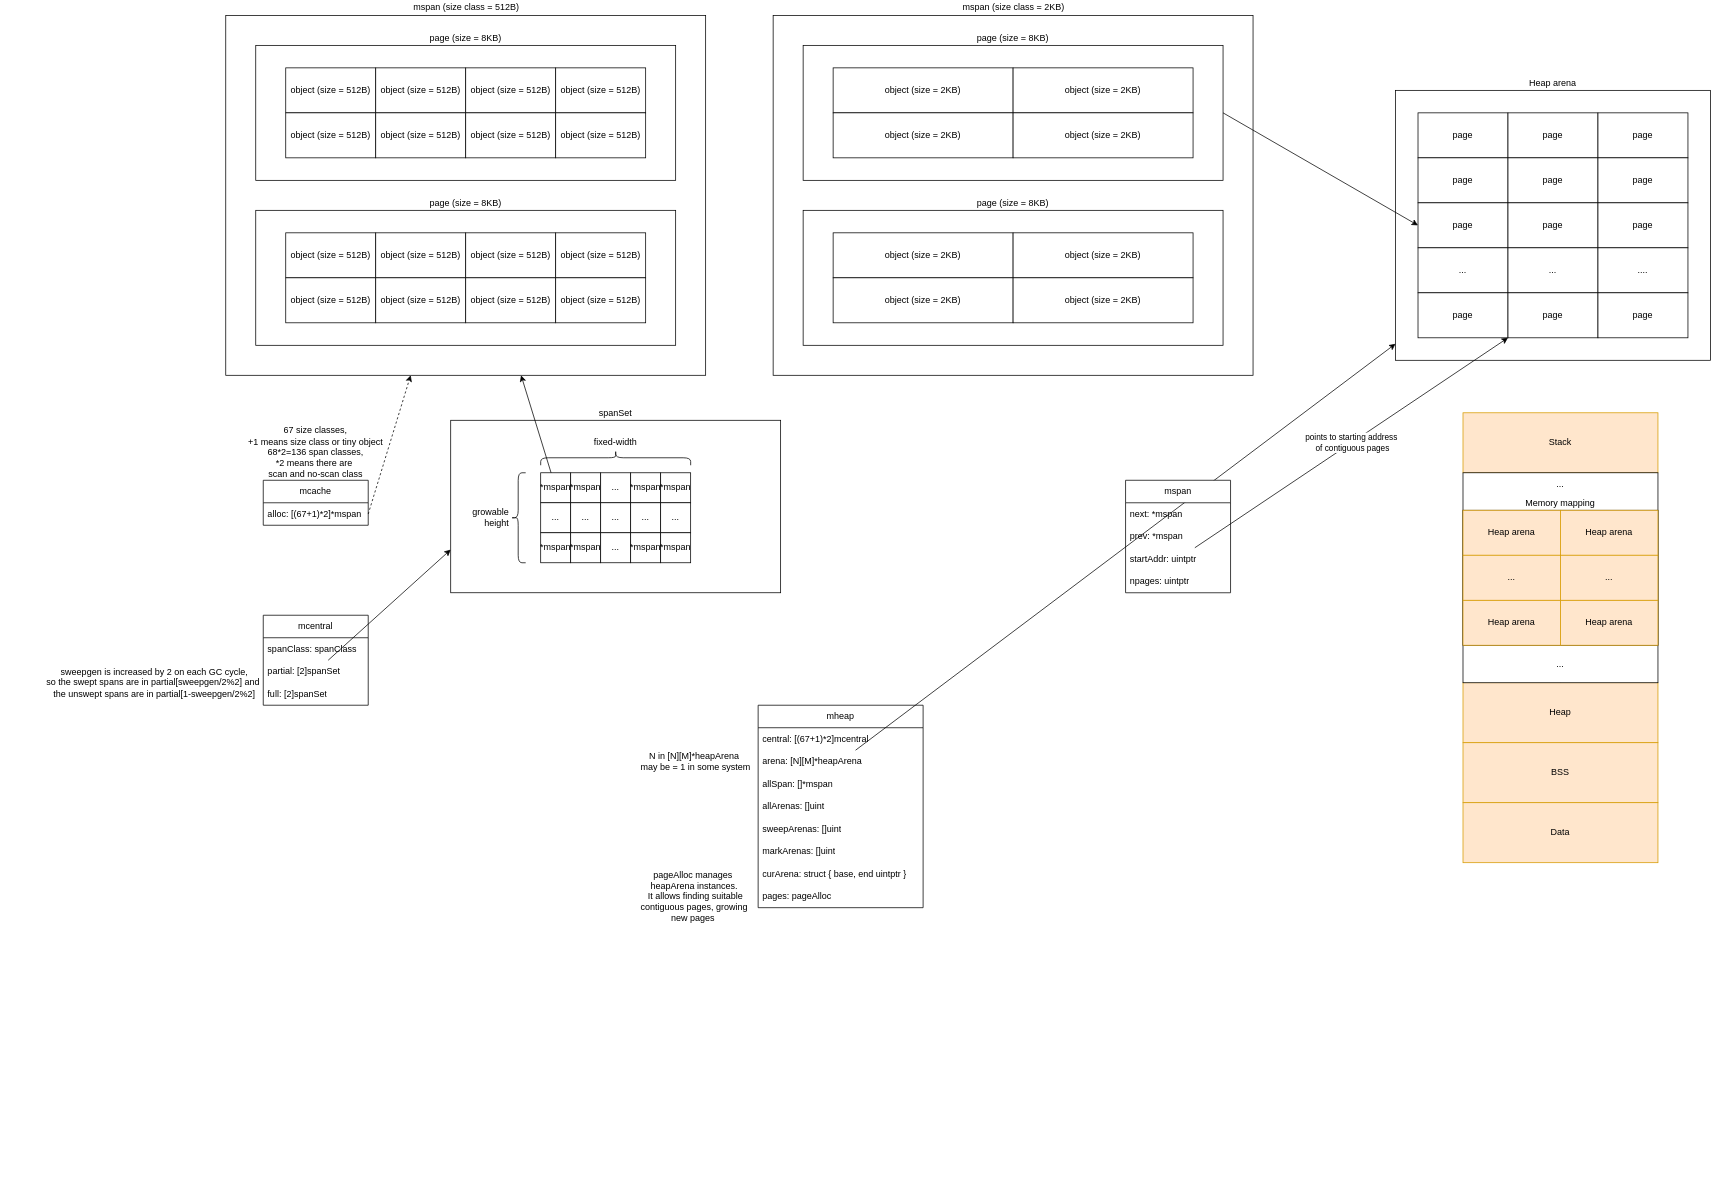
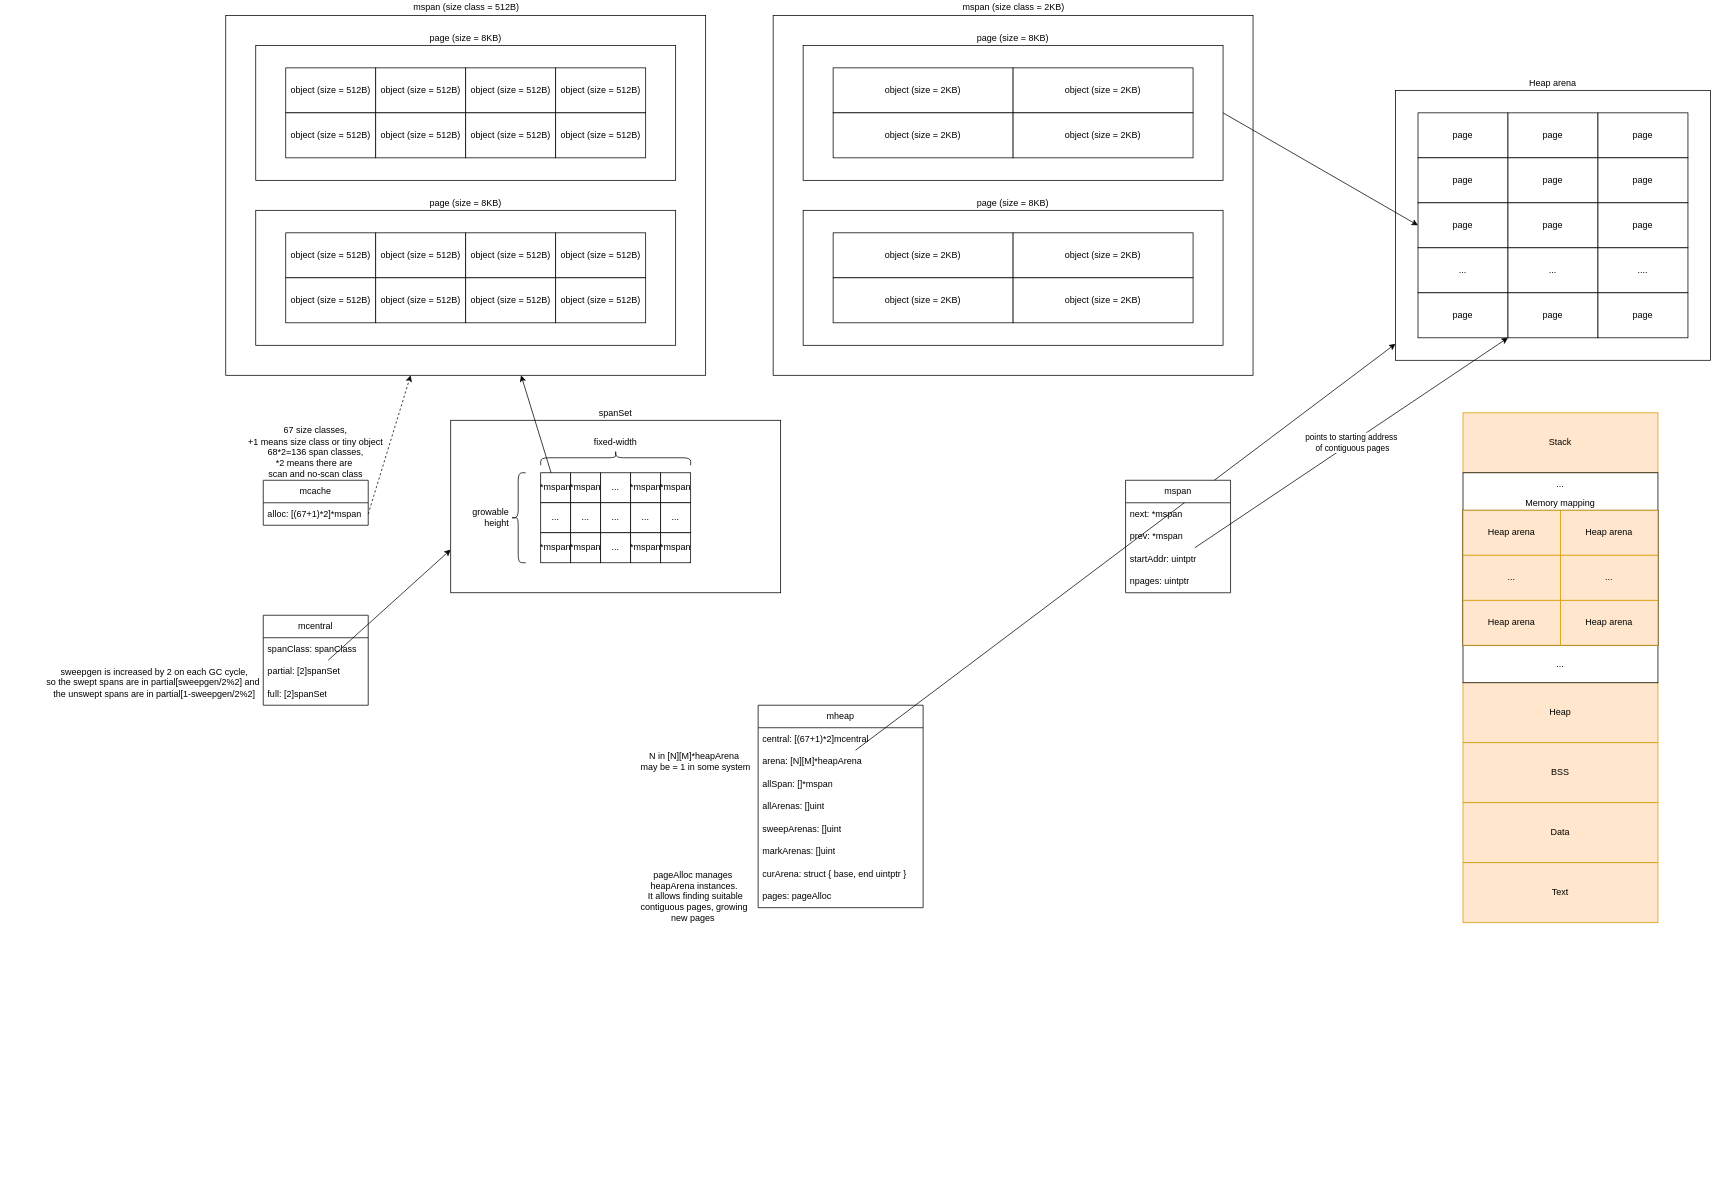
none -> (1560, 893)
